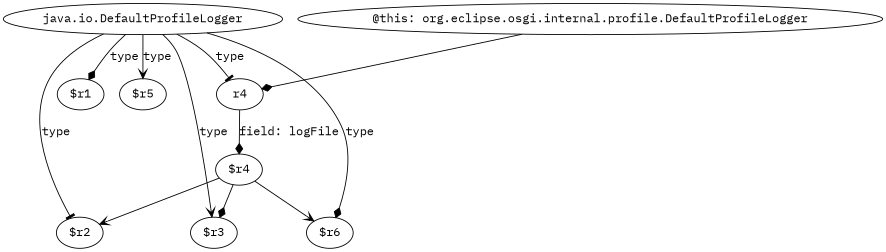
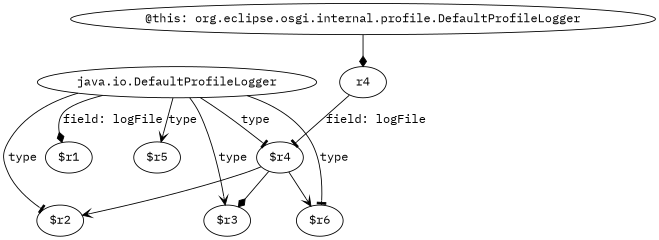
(205, 52) -> (232, 119)
(125, 57) -> (113, 120)
(317, 92) -> (301, 128)
(239, 127) -> (323, 118)
